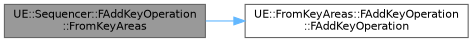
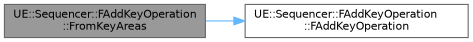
(357, 21) -> (357, 21)
